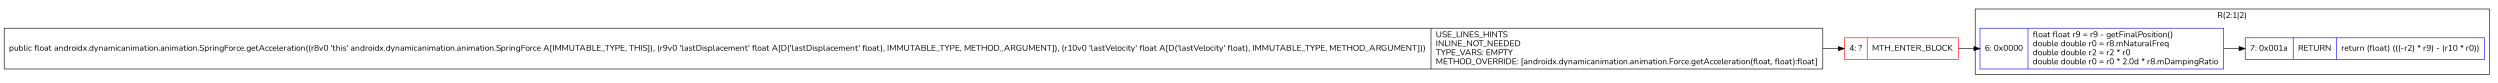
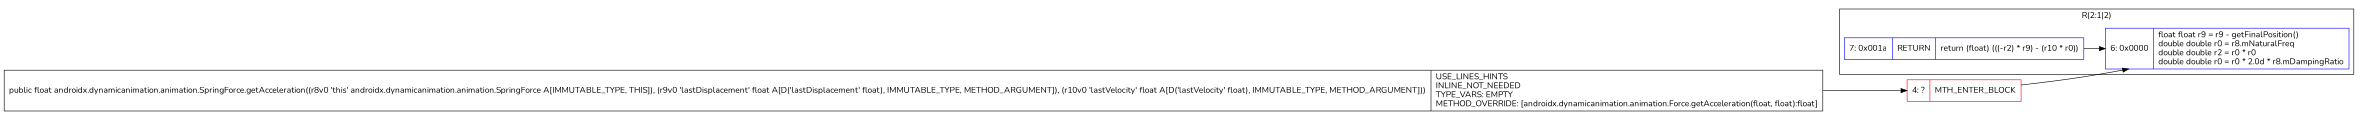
(2231, 49) -> (2092, 49)
(2082, 53) -> (2207, 53)
